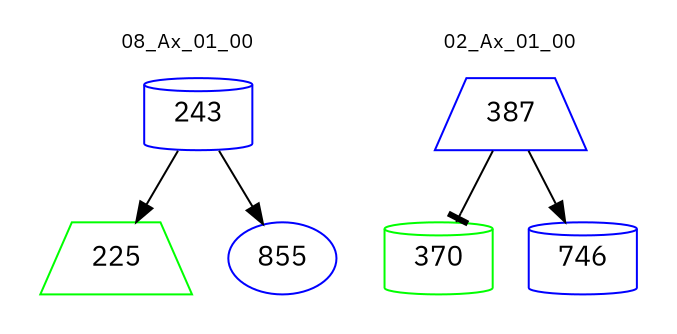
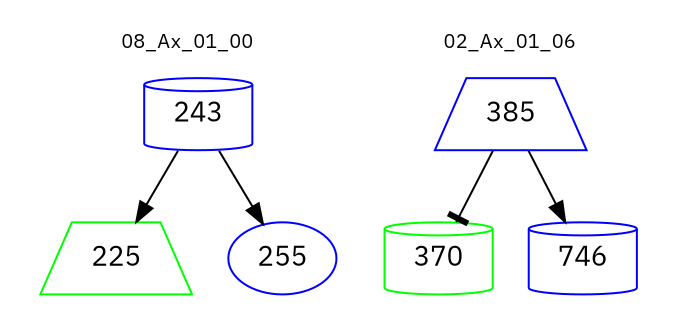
(511, 43) -> (511, 43)
(511, 114) -> (511, 114)
(282, 258) -> (282, 258)
